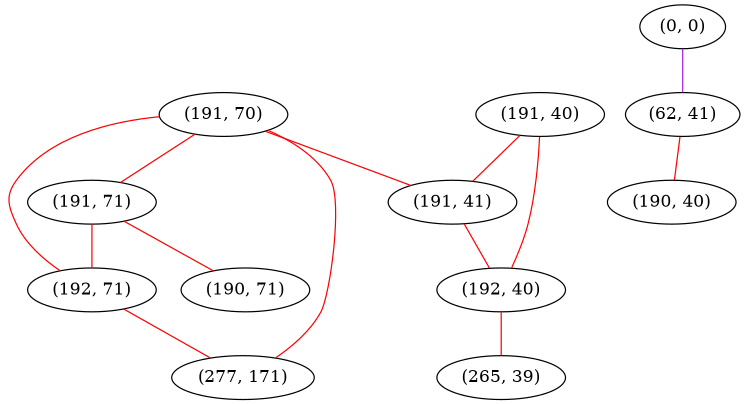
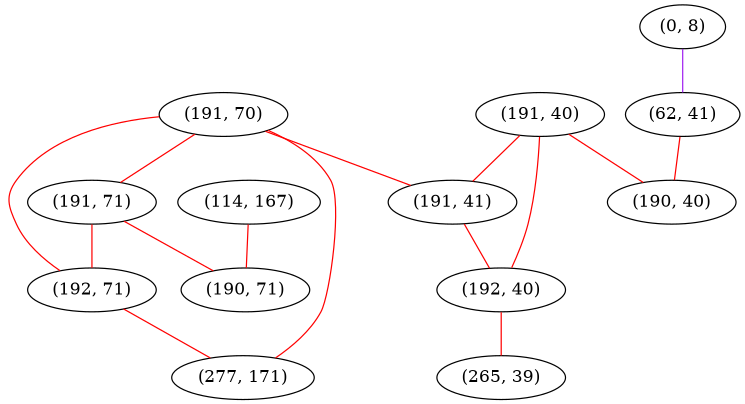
(683, 27) -> (683, 27)
none -> (606, 158)
none -> (249, 202)
